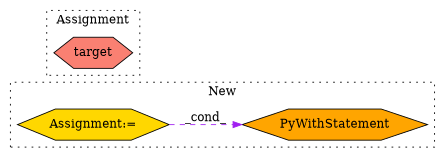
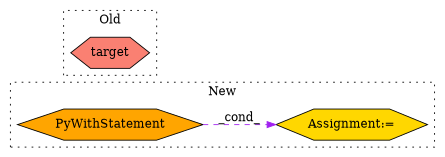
(93, 20) -> (110, 20)
(201, 125) -> (235, 125)
